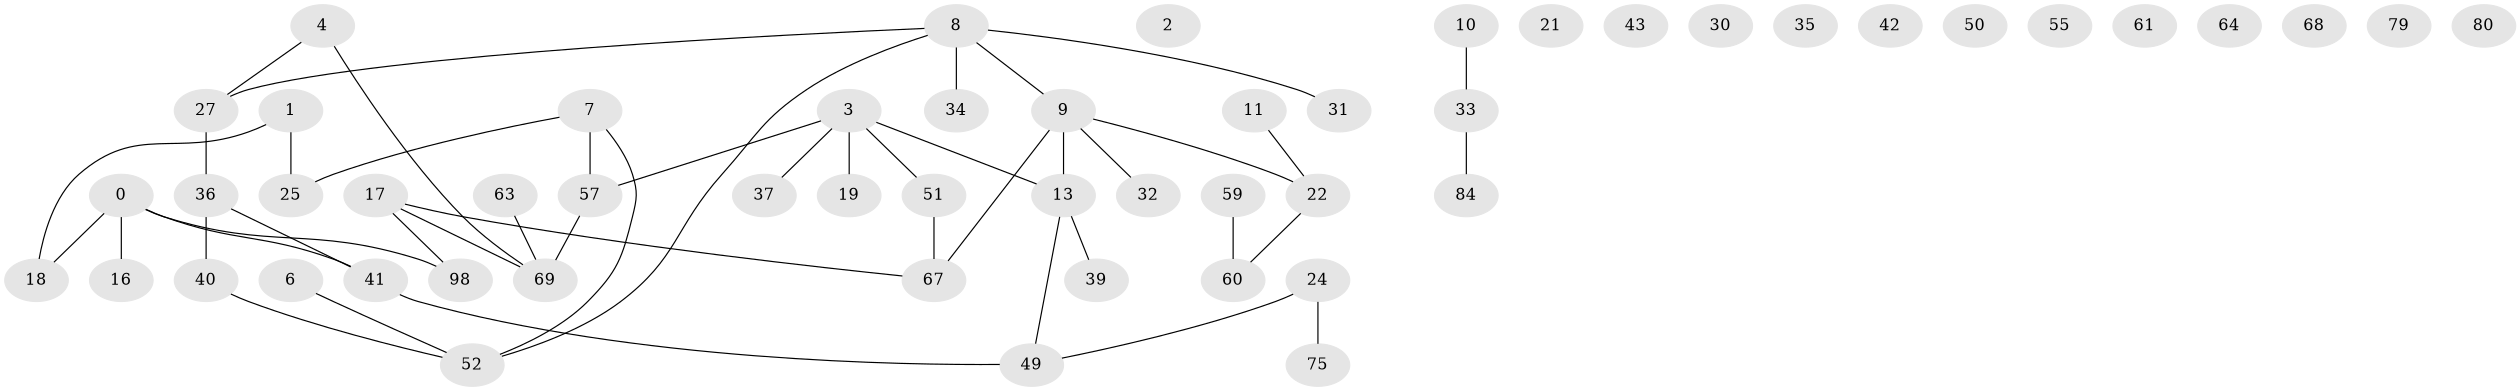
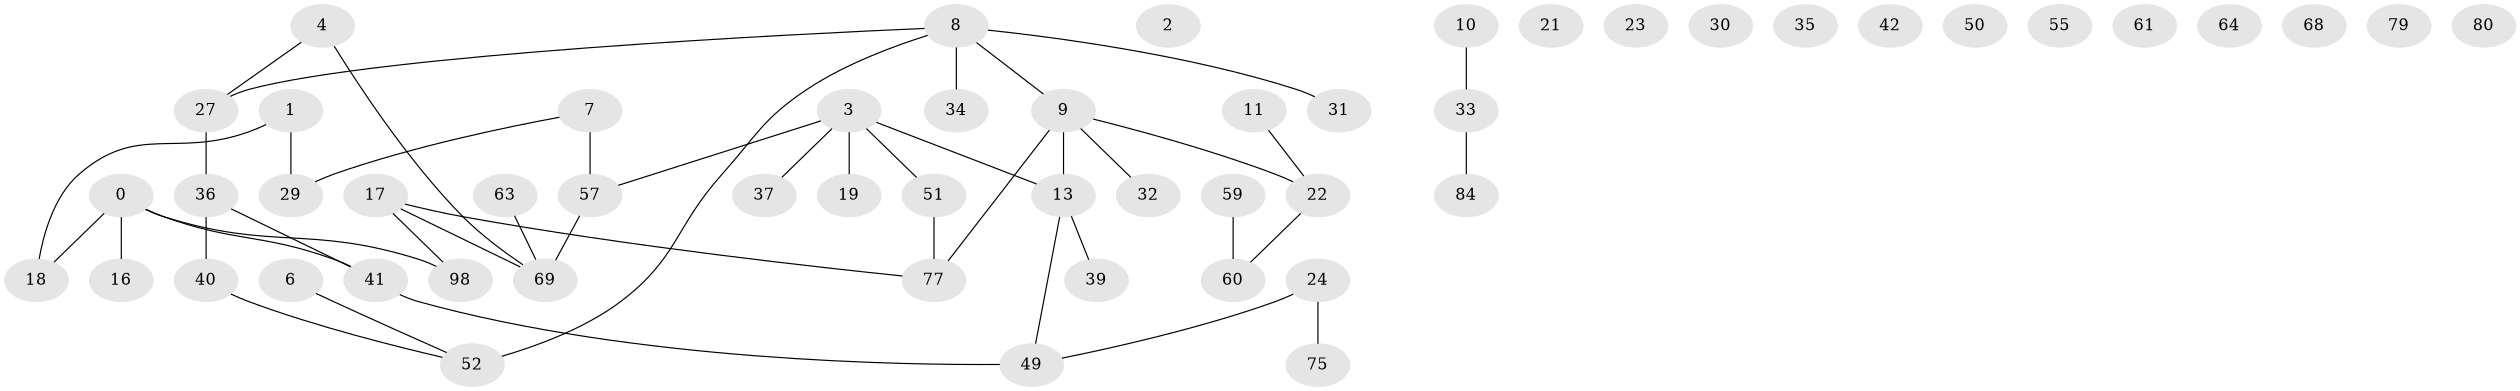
(1636, 26) -> (1636, 26)
(291, 196) -> (291, 196)
(616, 266) -> none
(934, 280) -> (934, 280)
